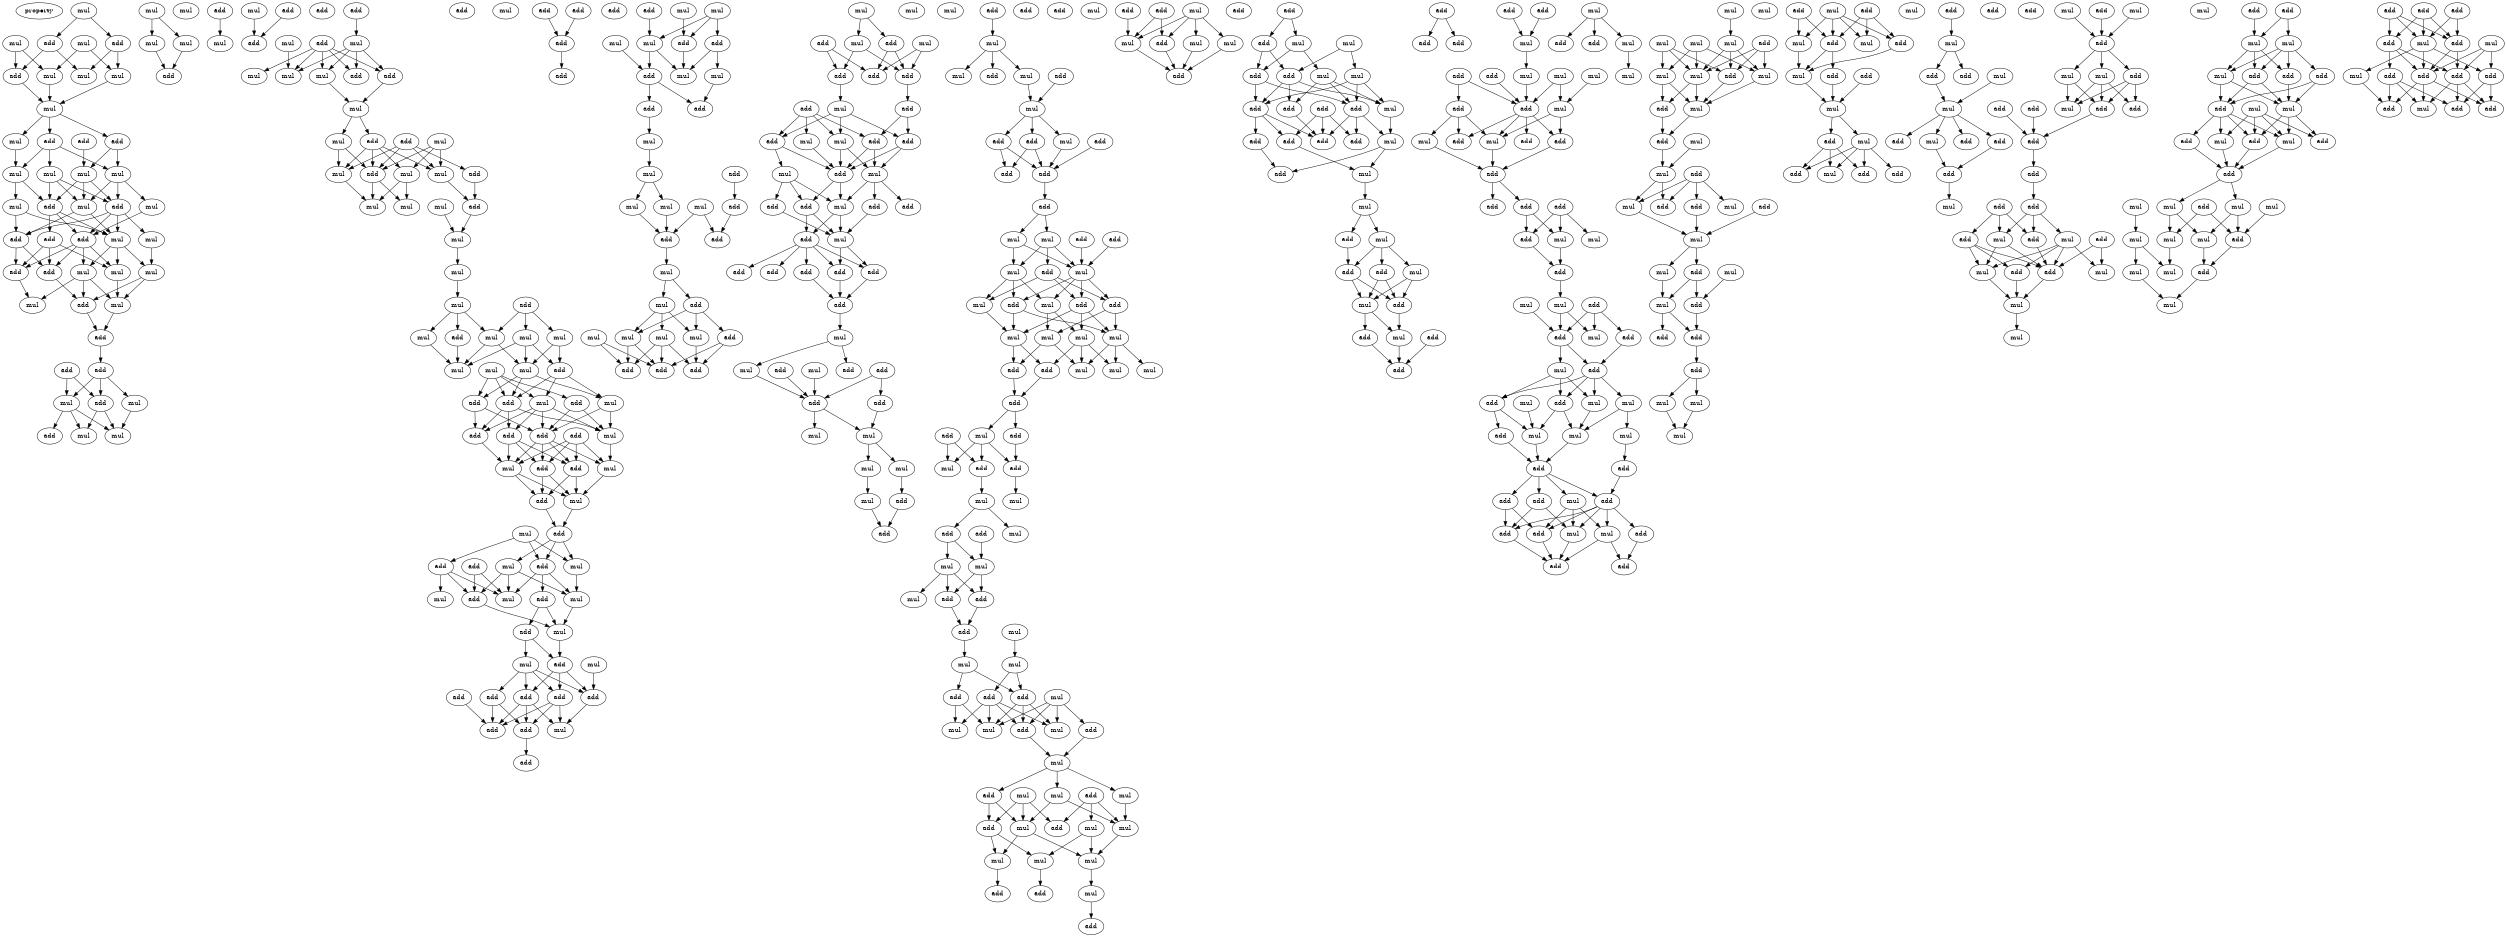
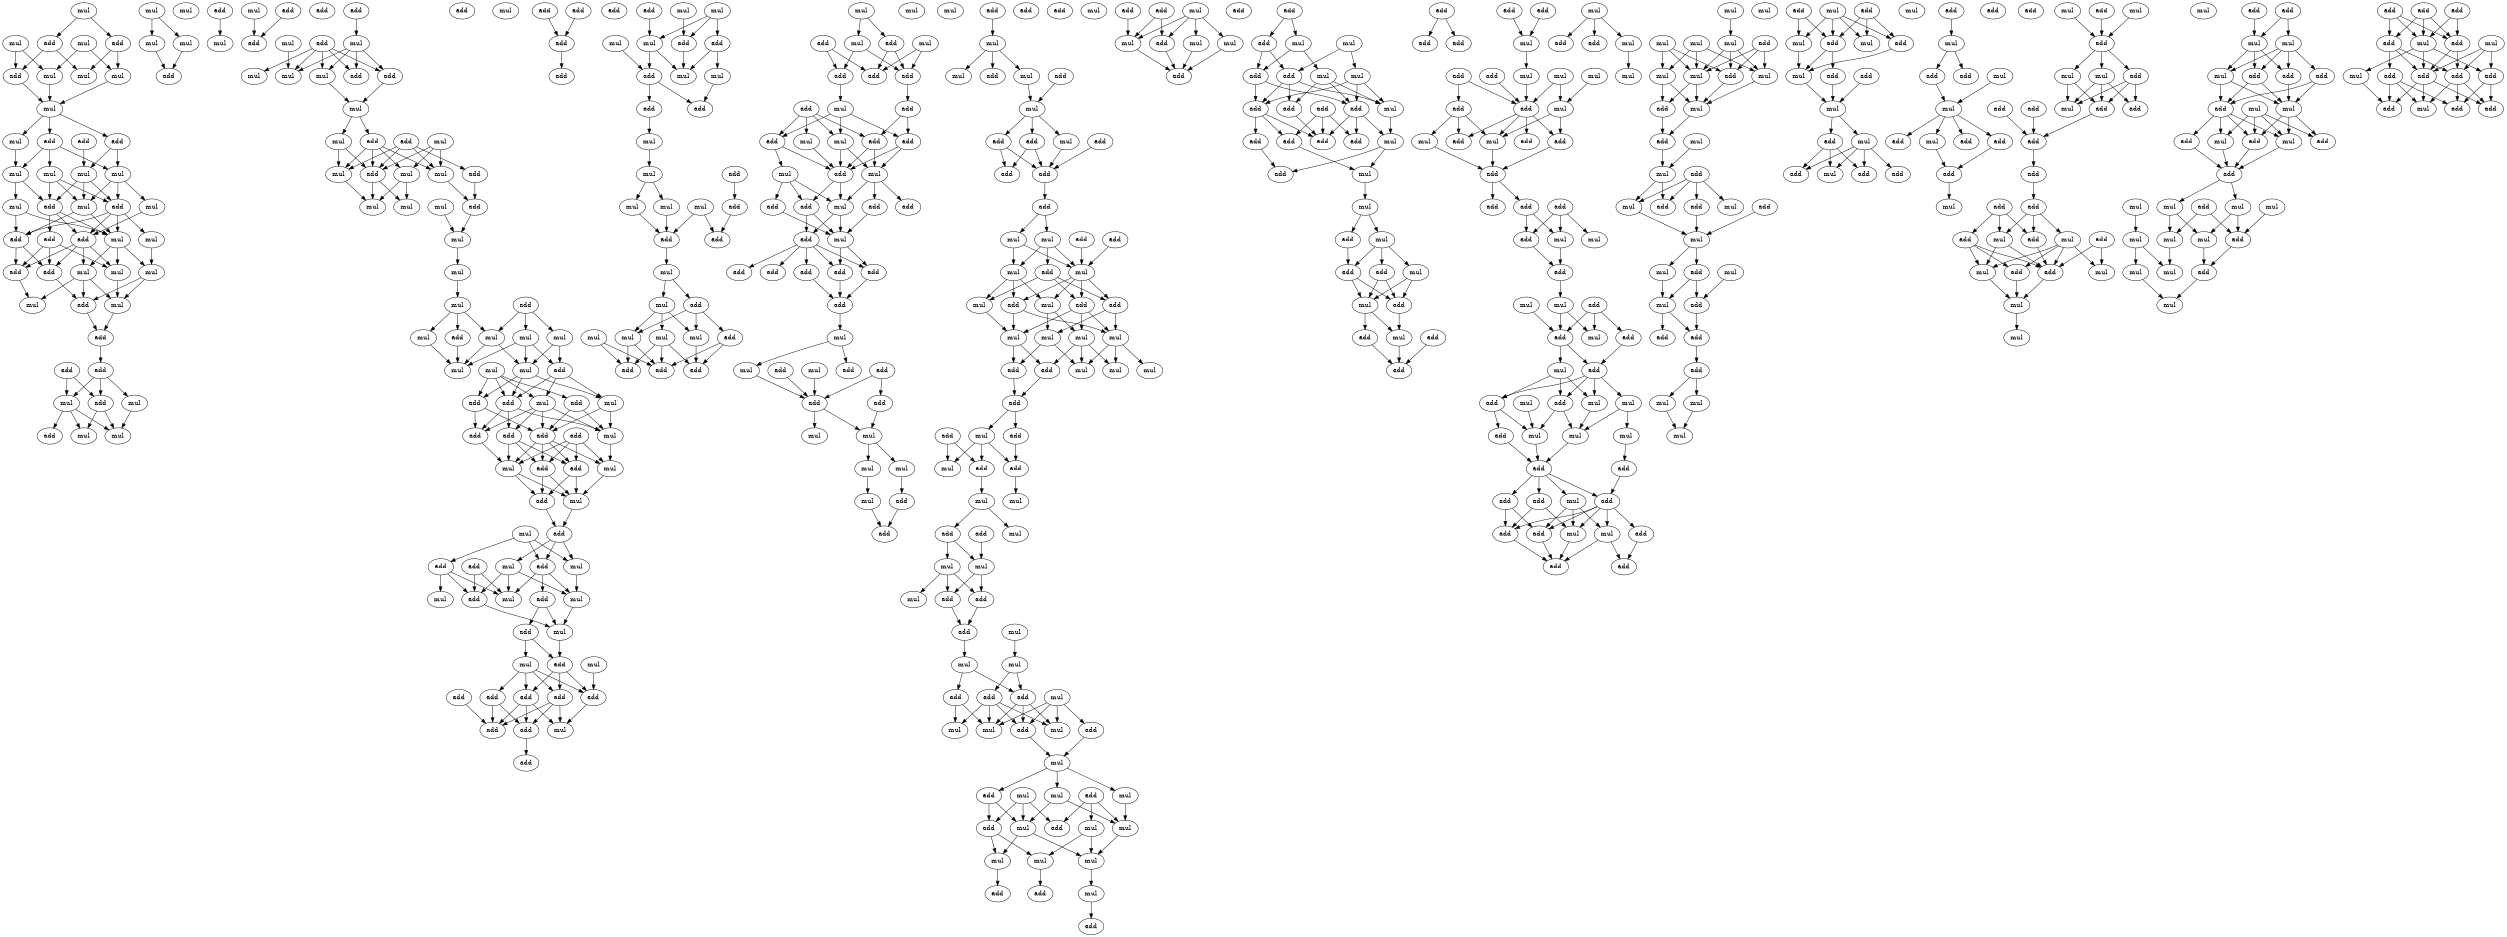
(39, 11) -> none
